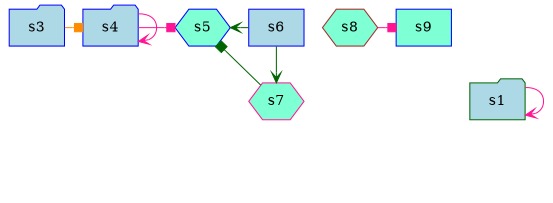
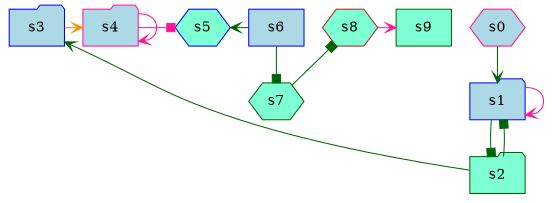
(69, 28) -> (69, 28)
(111, 28) -> (111, 28)
(382, 28) -> (382, 28)
(424, 28) -> (424, 28)
none -> (497, 28)
(276, 59) -> (276, 59)
(243, 68) -> (309, 68)
(276, 101) -> (276, 101)
(497, 101) -> (497, 101)
none -> (497, 175)
